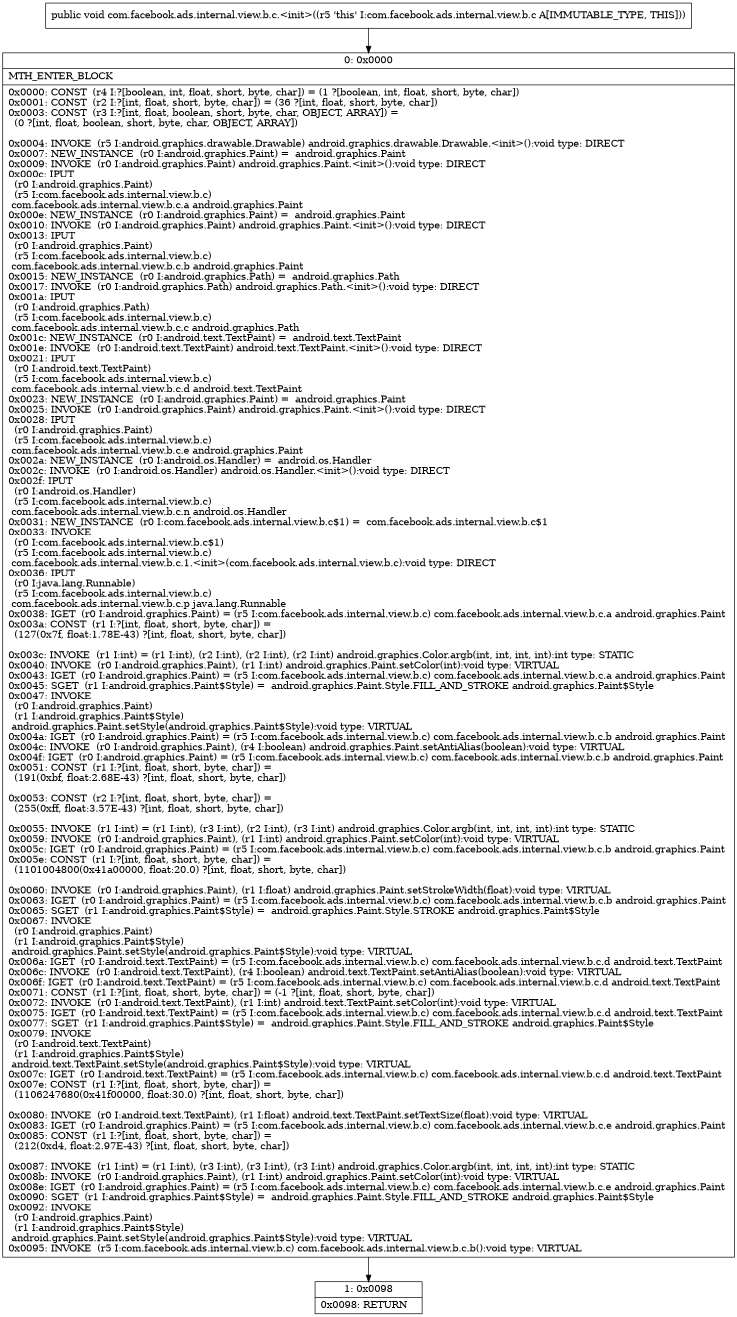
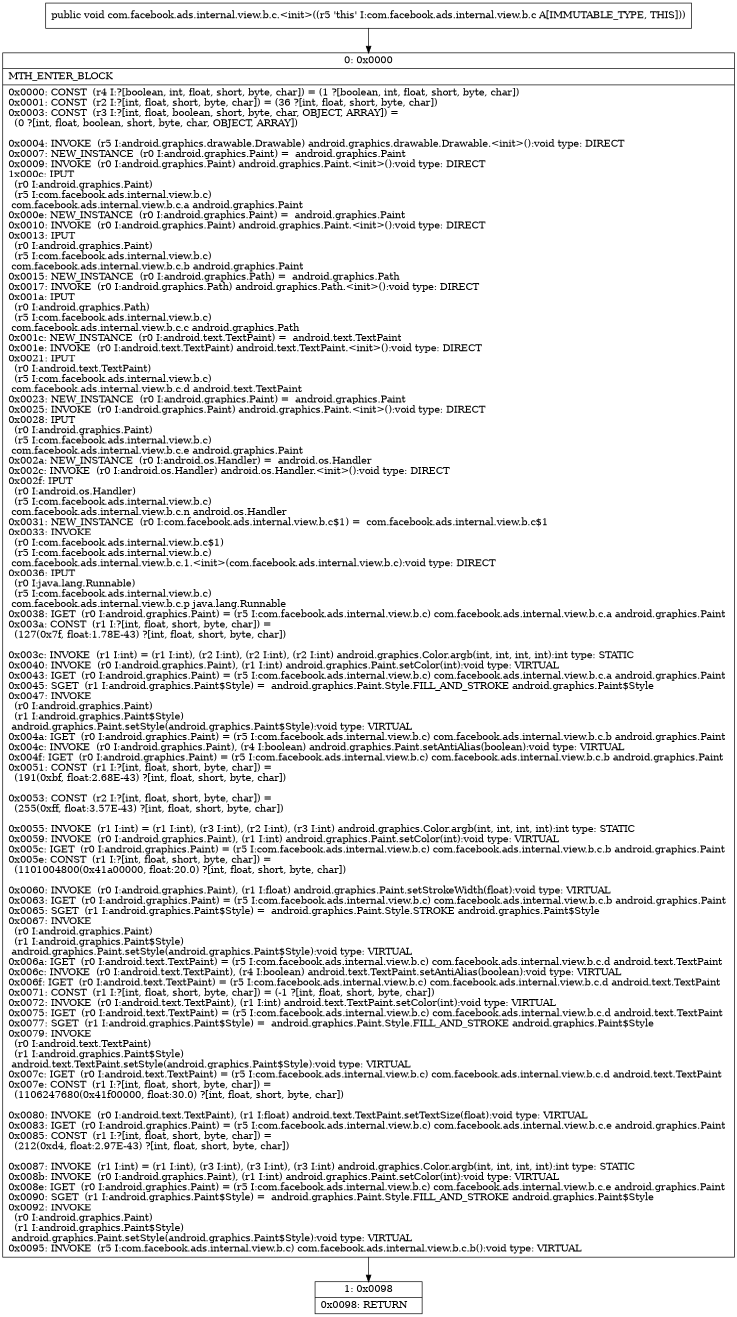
(44, 175) -> (44, 175)
